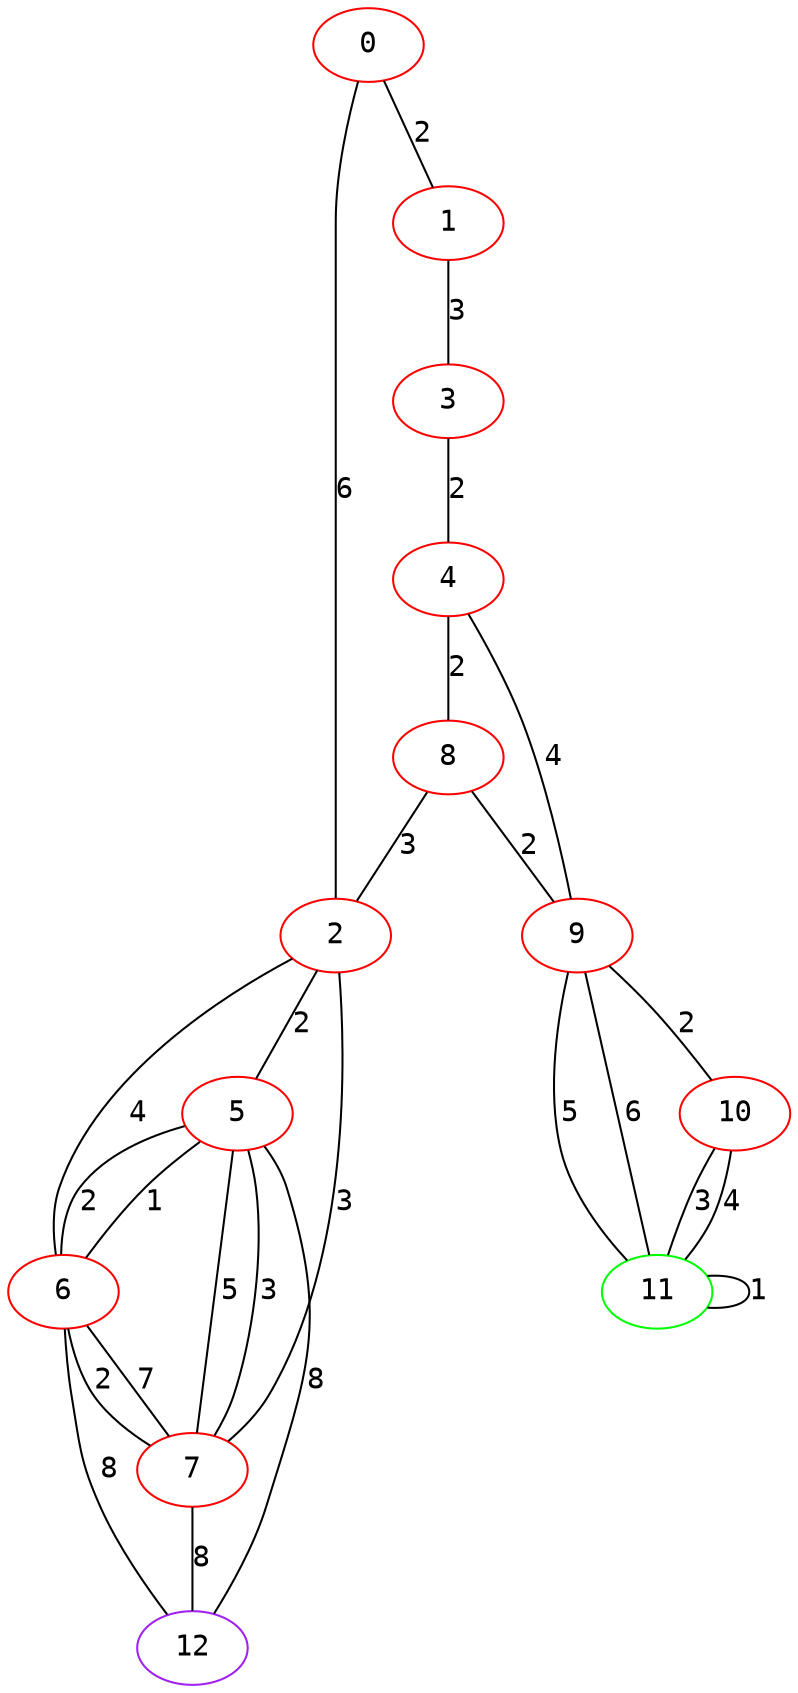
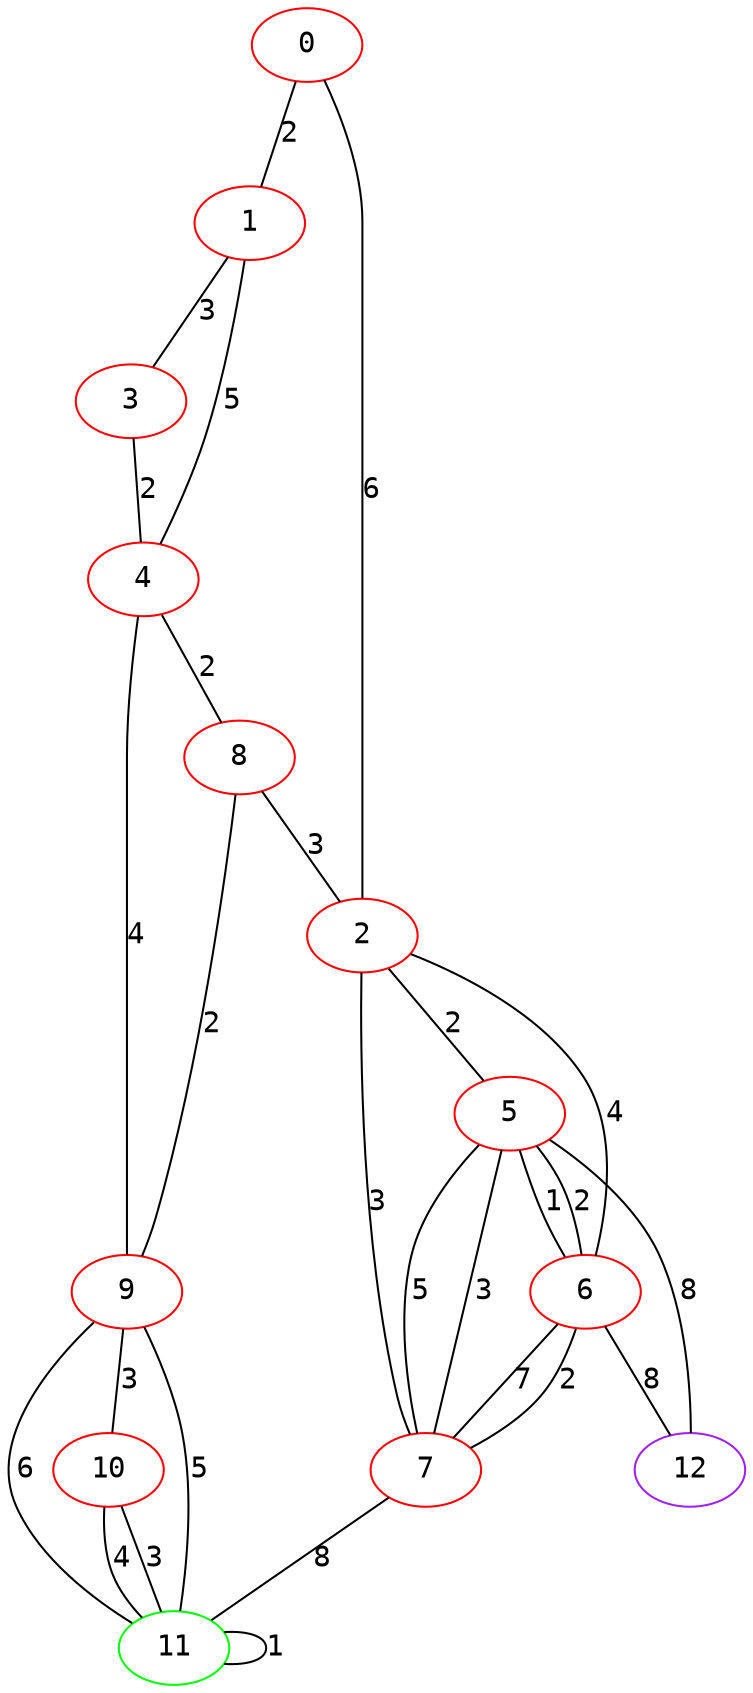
none -> (214, 406)
(687, 1025) -> (130, 1381)
(192, 1559) -> (300, 1559)
